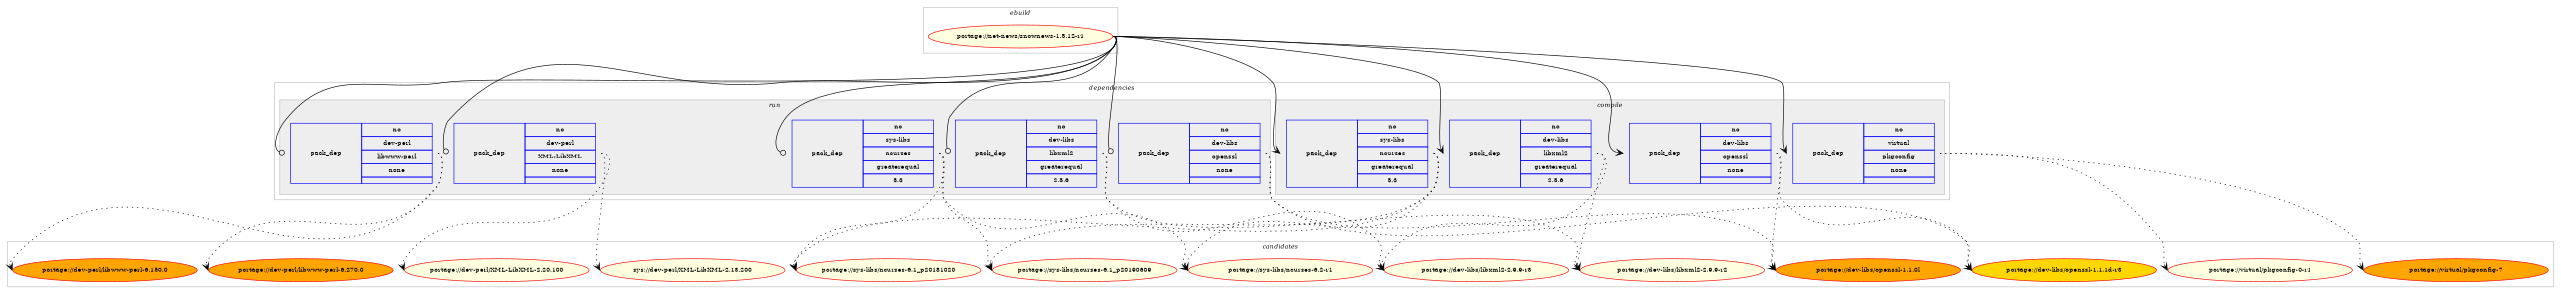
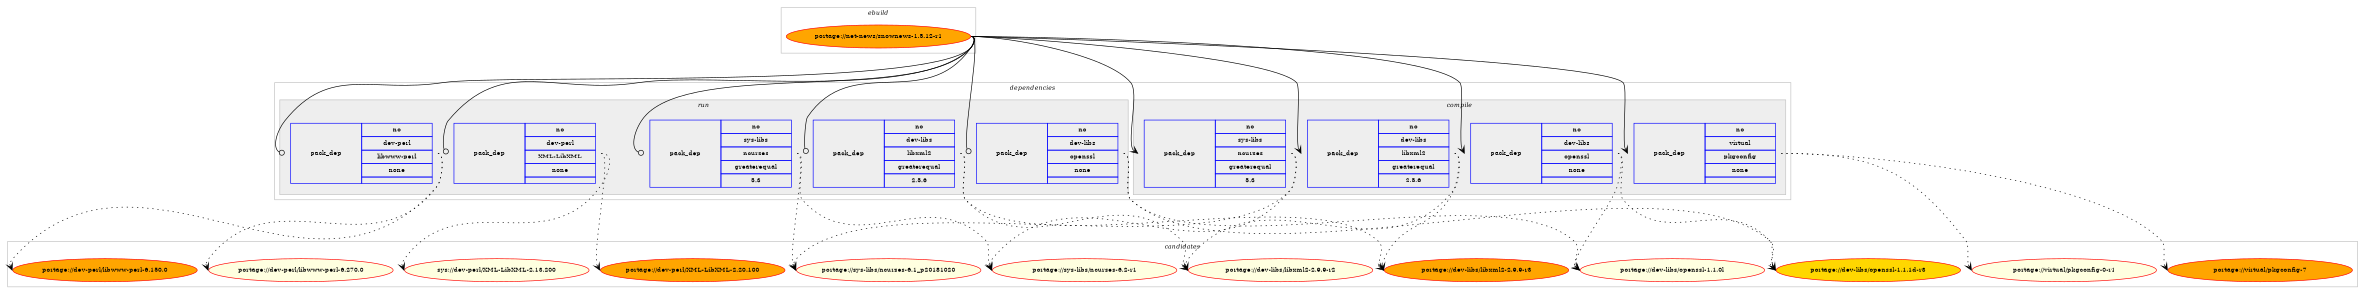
(1021, 36) -> (878, 36)
(301, 270) -> (301, 270)
(497, 270) -> (693, 270)
(1085, 270) -> none
(1476, 270) -> (1476, 270)
(1868, 270) -> (1672, 270)
